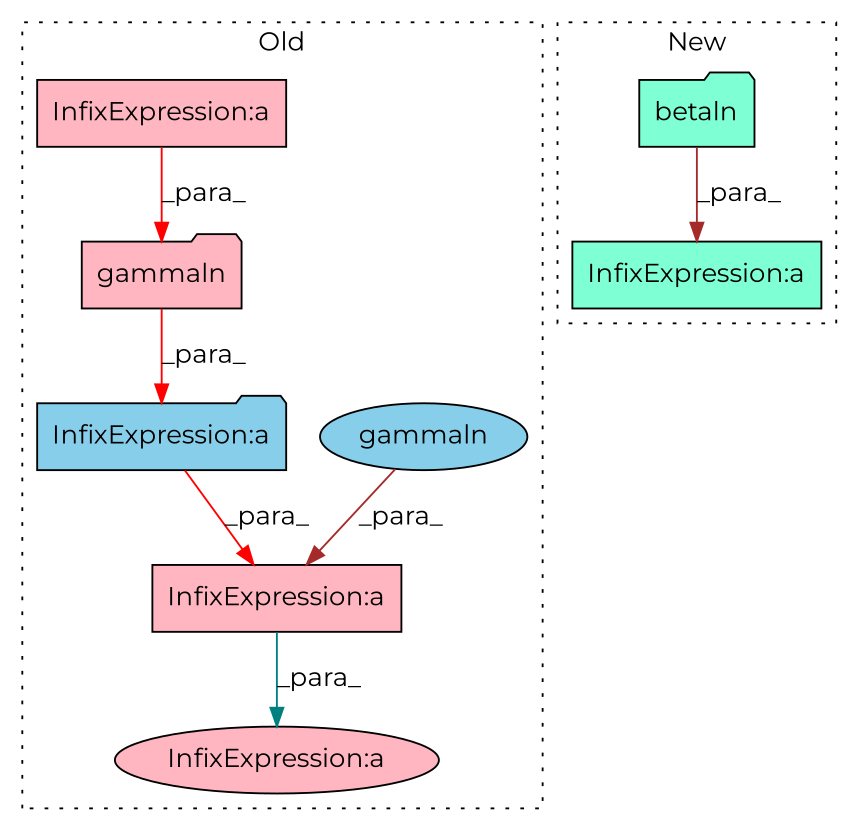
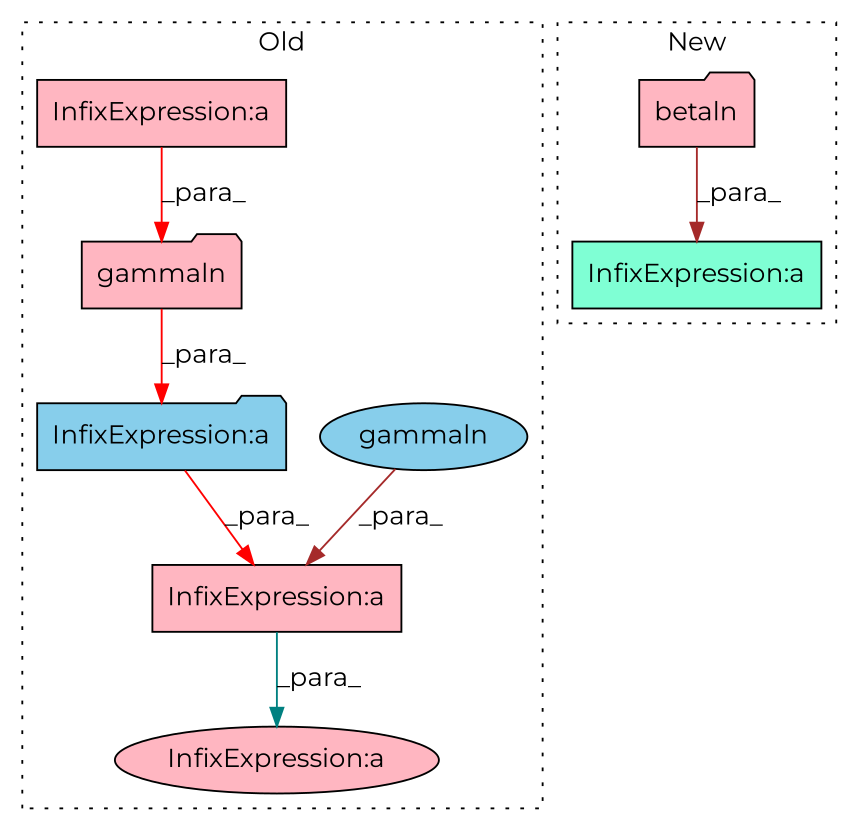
(697, 113) -> (697, 113)
